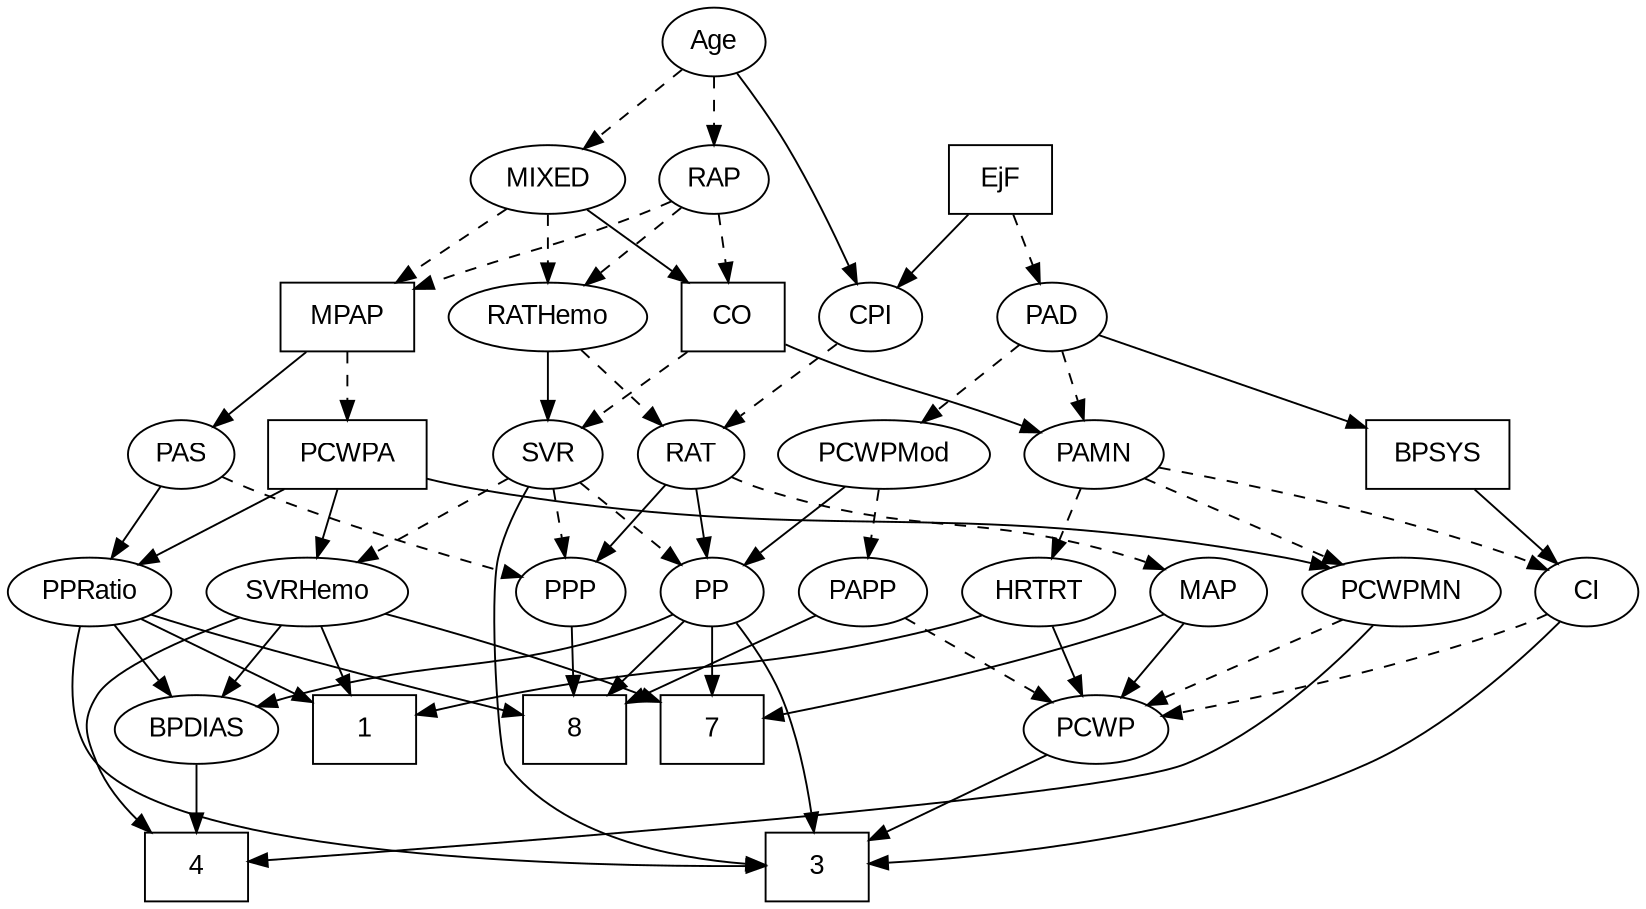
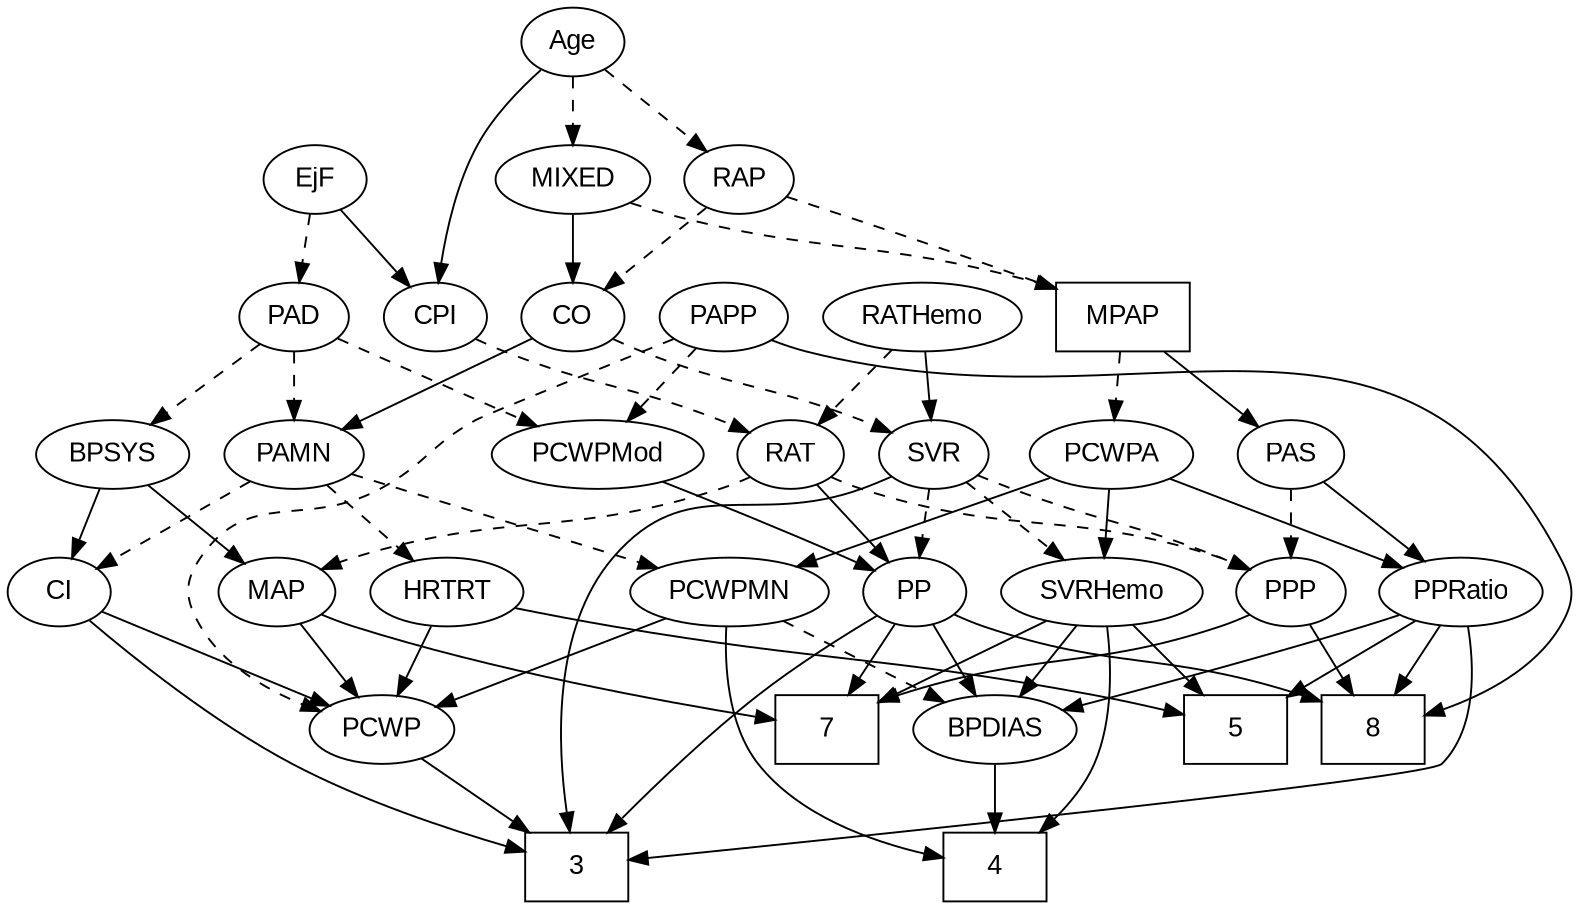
(1001, 180) -> (315, 180)
(548, 233) -> none
(645, 237) -> none
(733, 317) -> (573, 317)
(1223, 378) -> (214, 378)
(347, 455) -> (1111, 455)
(1438, 455) -> (113, 455)
(877, 504) -> (668, 378)
(638, 515) -> (1041, 523)
none -> (199, 526)
none -> (855, 657)
(1254, 659) -> (555, 661)
none -> (1030, 665)
(1367, 671) -> (207, 655)
(365, 730) -> (1236, 730)
